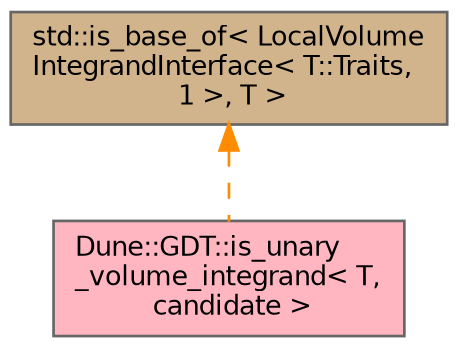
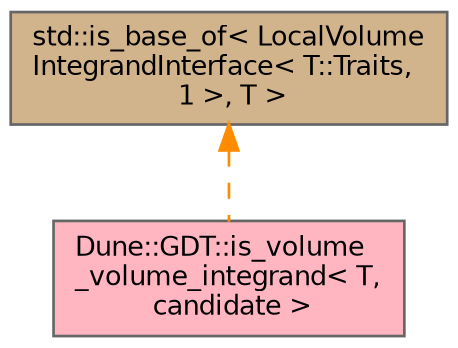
(229, 278) -> (229, 278)
